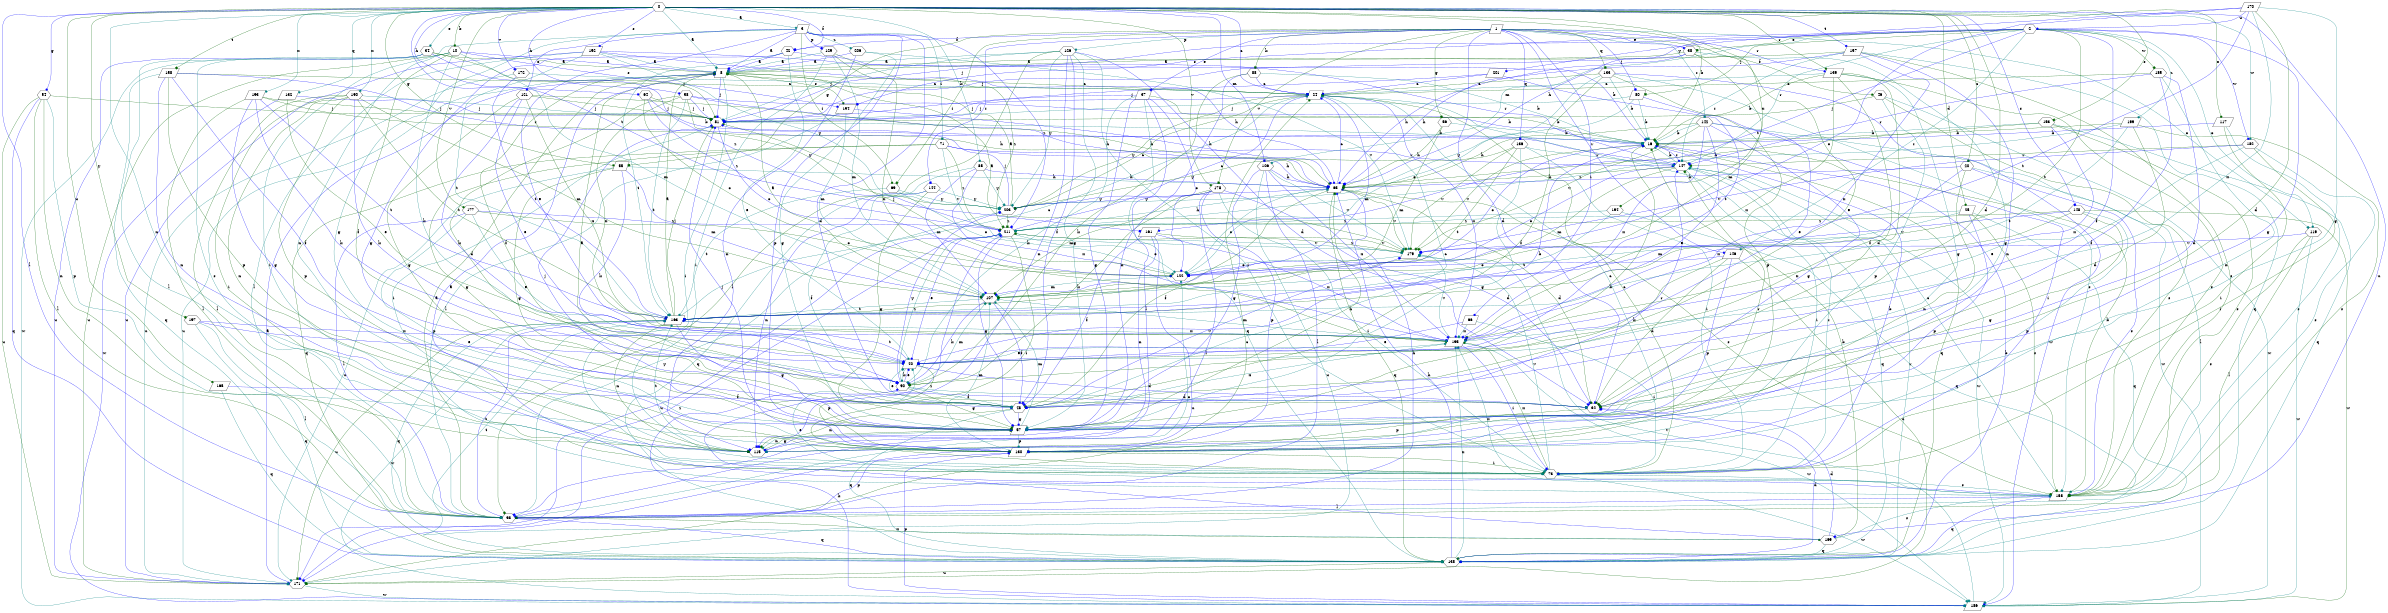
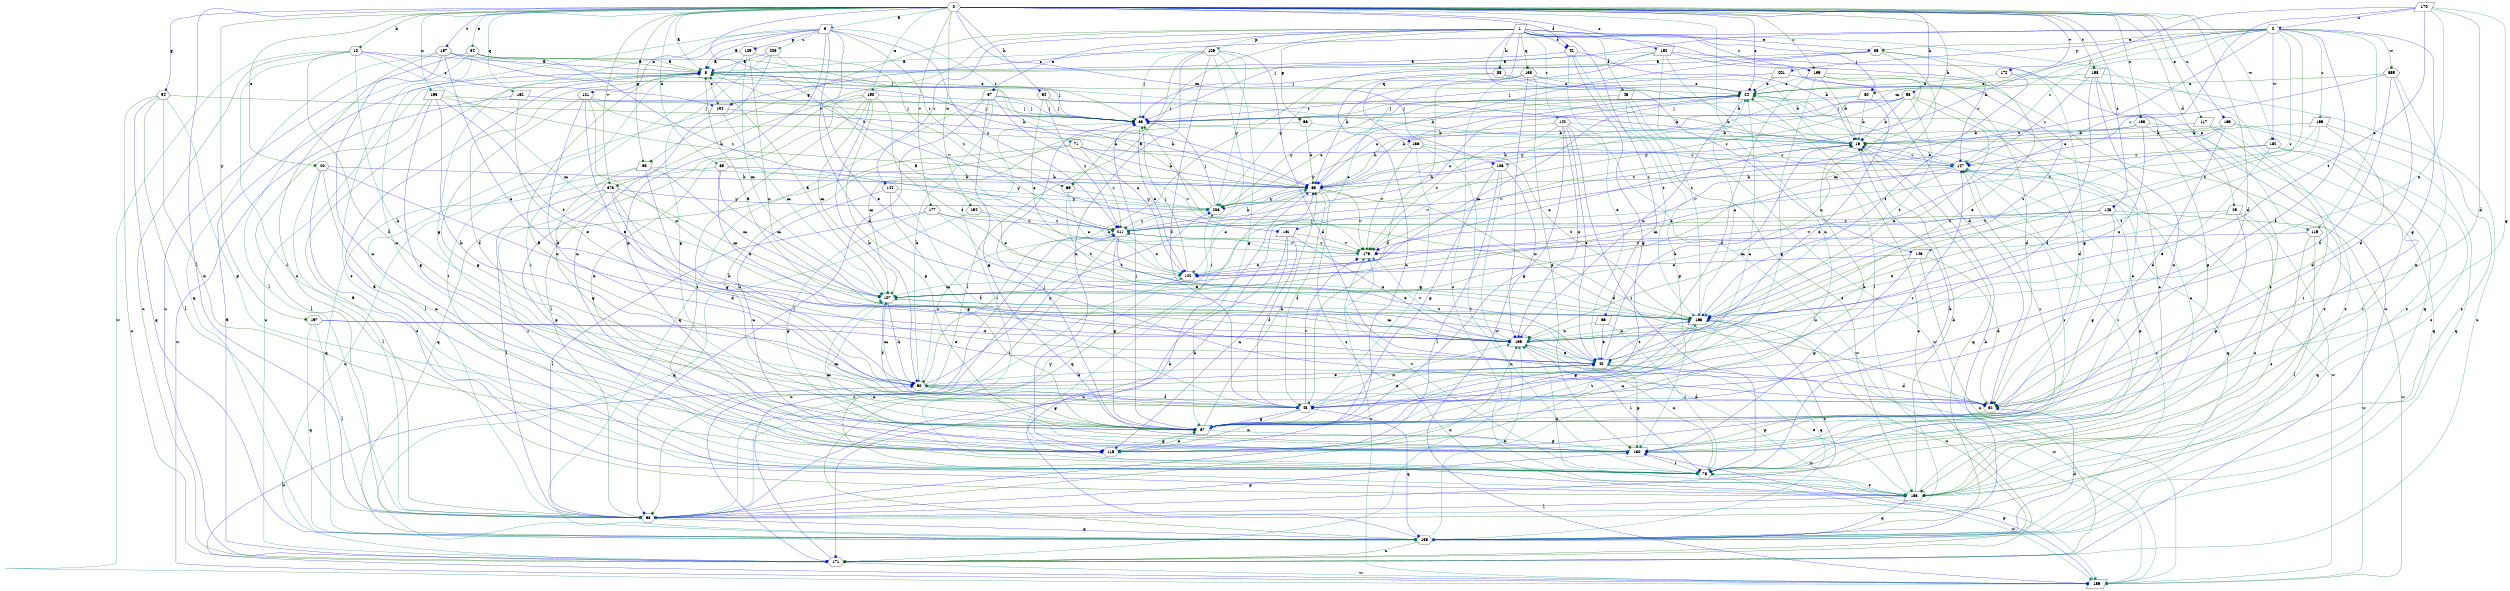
(1853, 51) -> (444, 51)
(2158, 73) -> (2392, 73)
(1880, 95) -> (1626, 95)
(717, 122) -> (1141, 122)
(1218, 188) -> (610, 188)
(220, 386) -> none
(841, 526) -> (1106, 477)
(1040, 551) -> (1399, 431)
